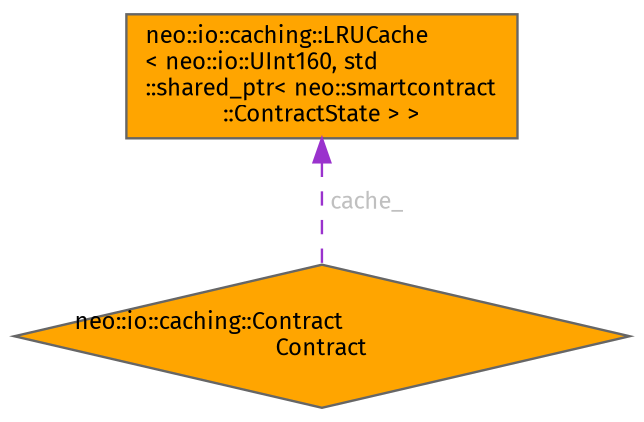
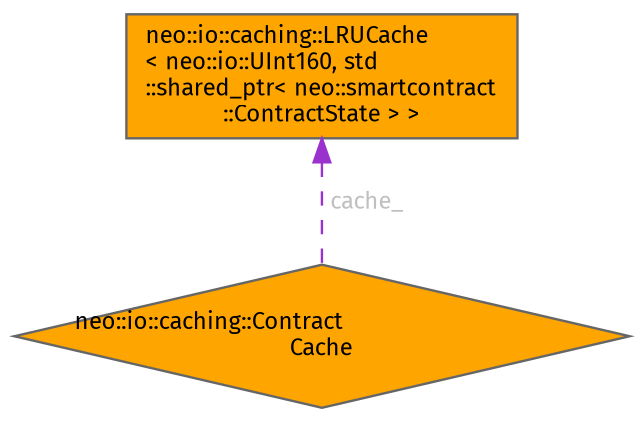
(322, 336) -> (322, 336)
